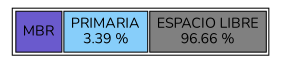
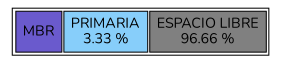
(106, 39) -> (106, 39)
